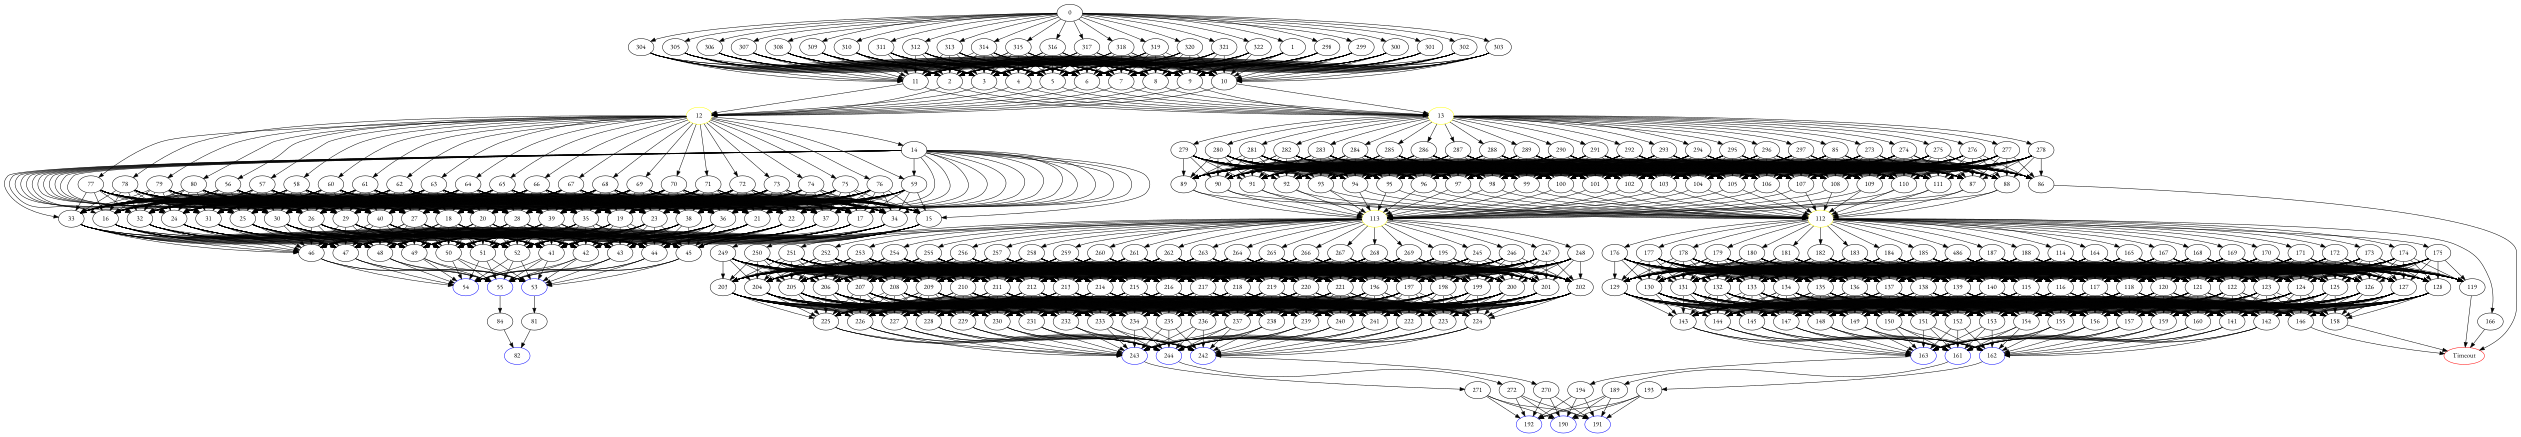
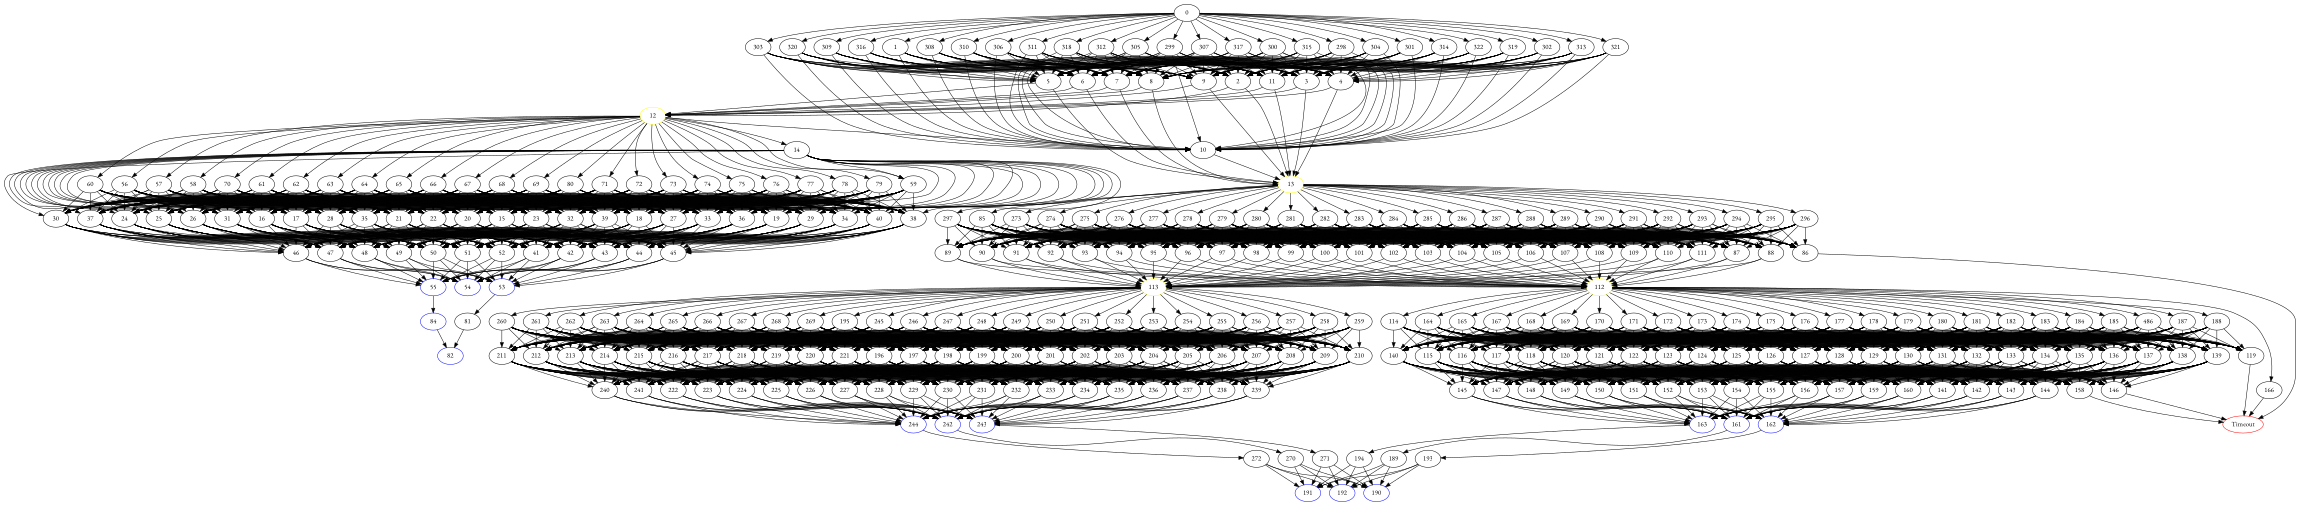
(967, 111) -> (860, 132)
(500, 322) -> (433, 322)
